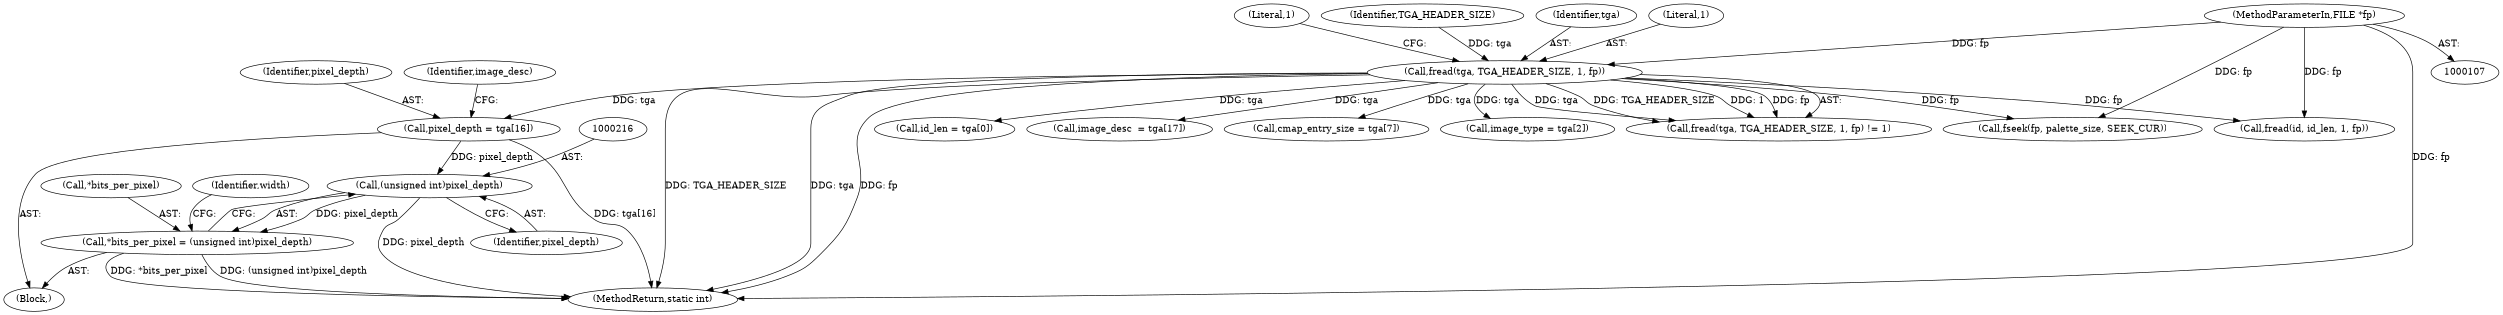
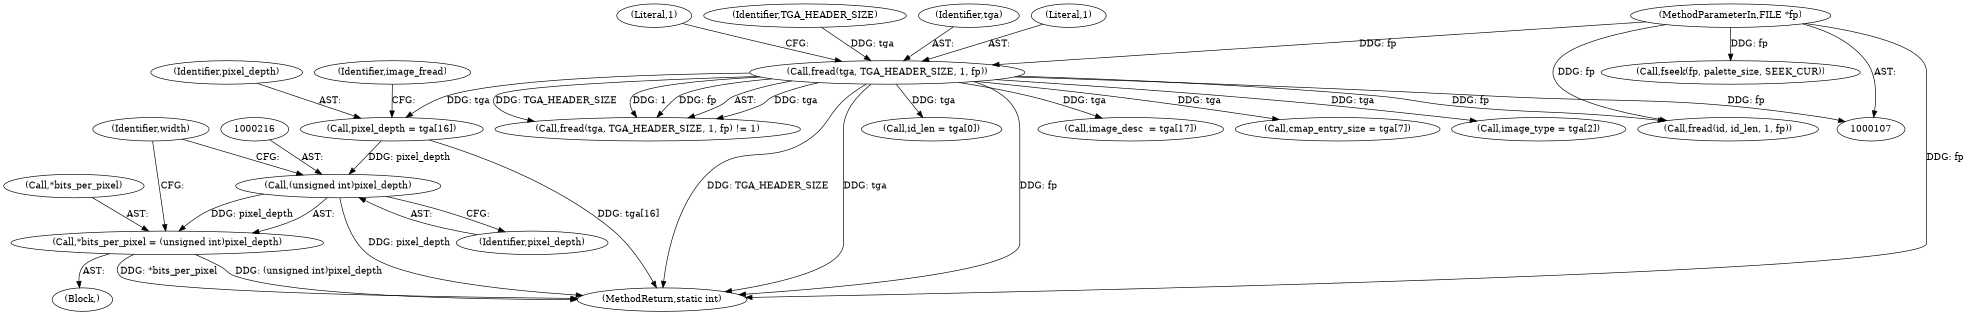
(480, 72) -> (392, 72)
(1825, 94) -> (1427, 93)
(151, 148) -> none
(274, 203) -> (240, 156)
